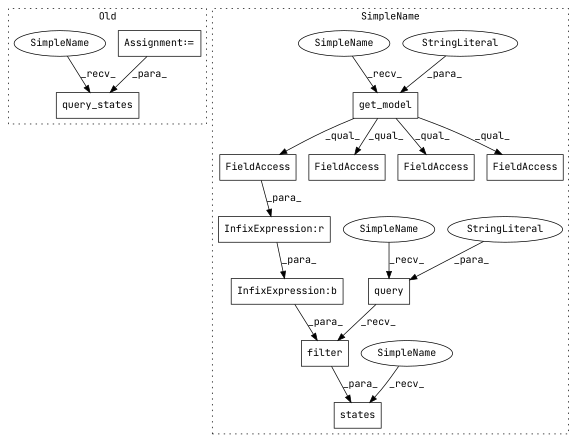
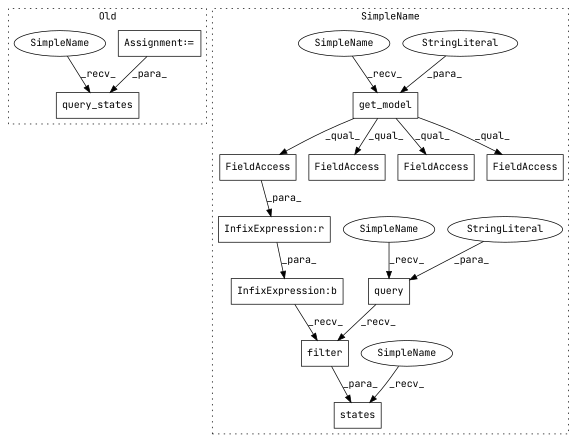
(326, 322) -> (326, 322)
